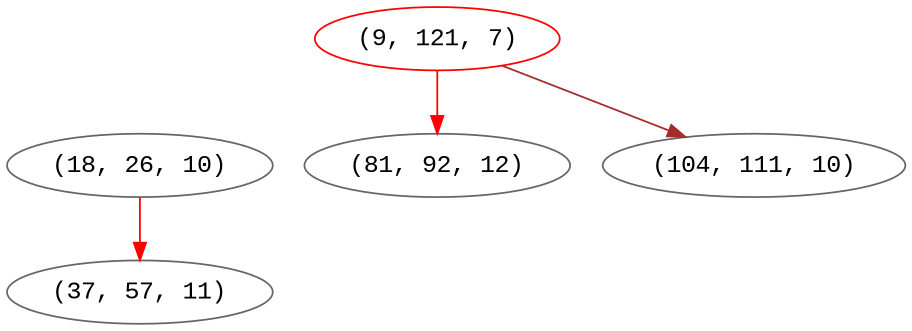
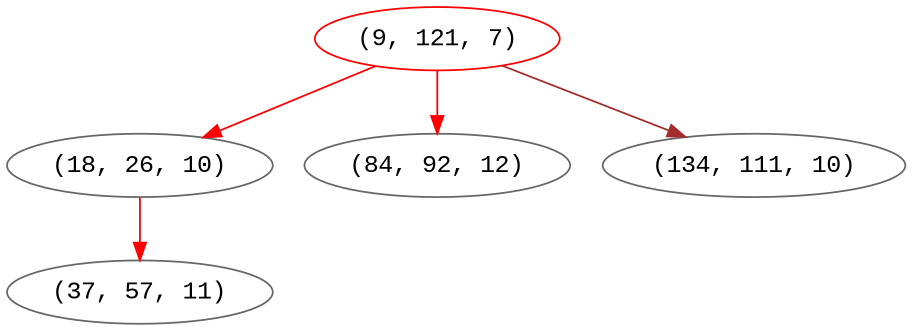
none -> (297, 98)
(437, 165) -> (437, 165)
(754, 165) -> (754, 165)
